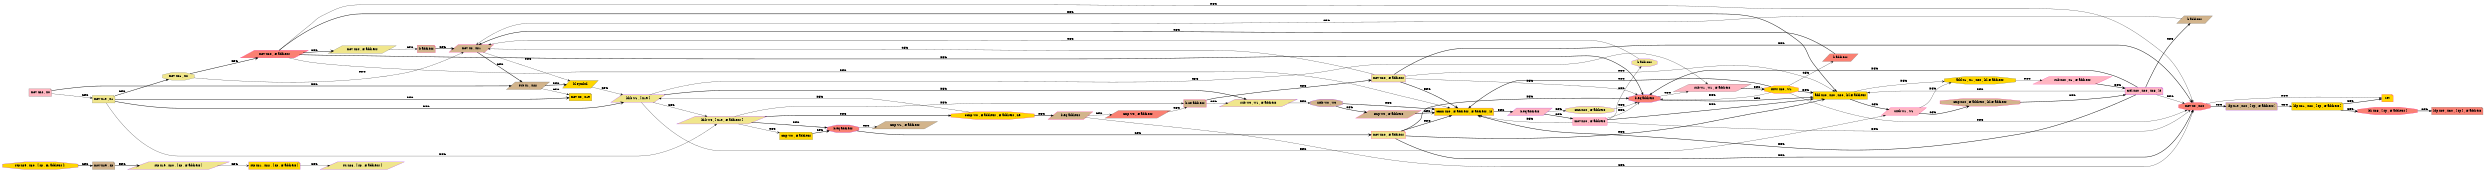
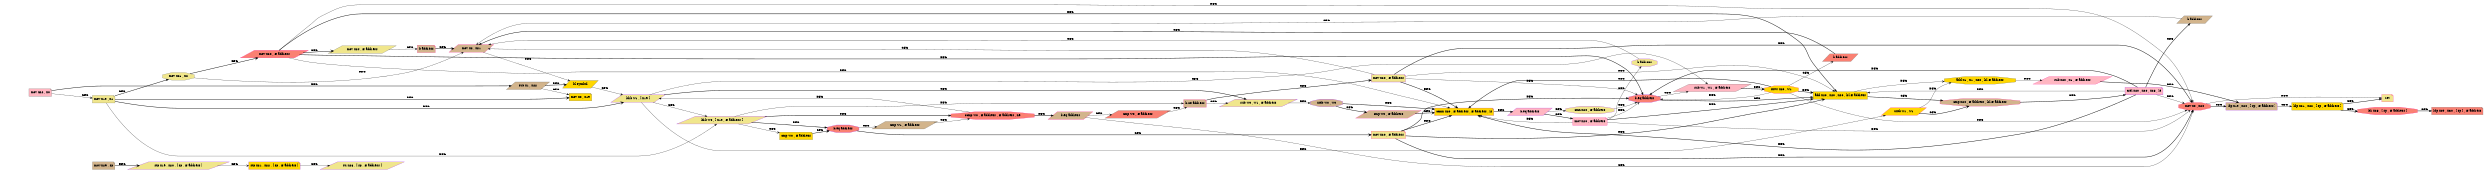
(499, 67) -> none
(2109, 86) -> (2169, 86)
(944, 89) -> (944, 89)
(2387, 98) -> (2387, 98)
(1868, 105) -> (1904, 99)
(1904, 112) -> (1904, 112)
(993, 116) -> (993, 116)
none -> (951, 121)
(40, 166) -> none
